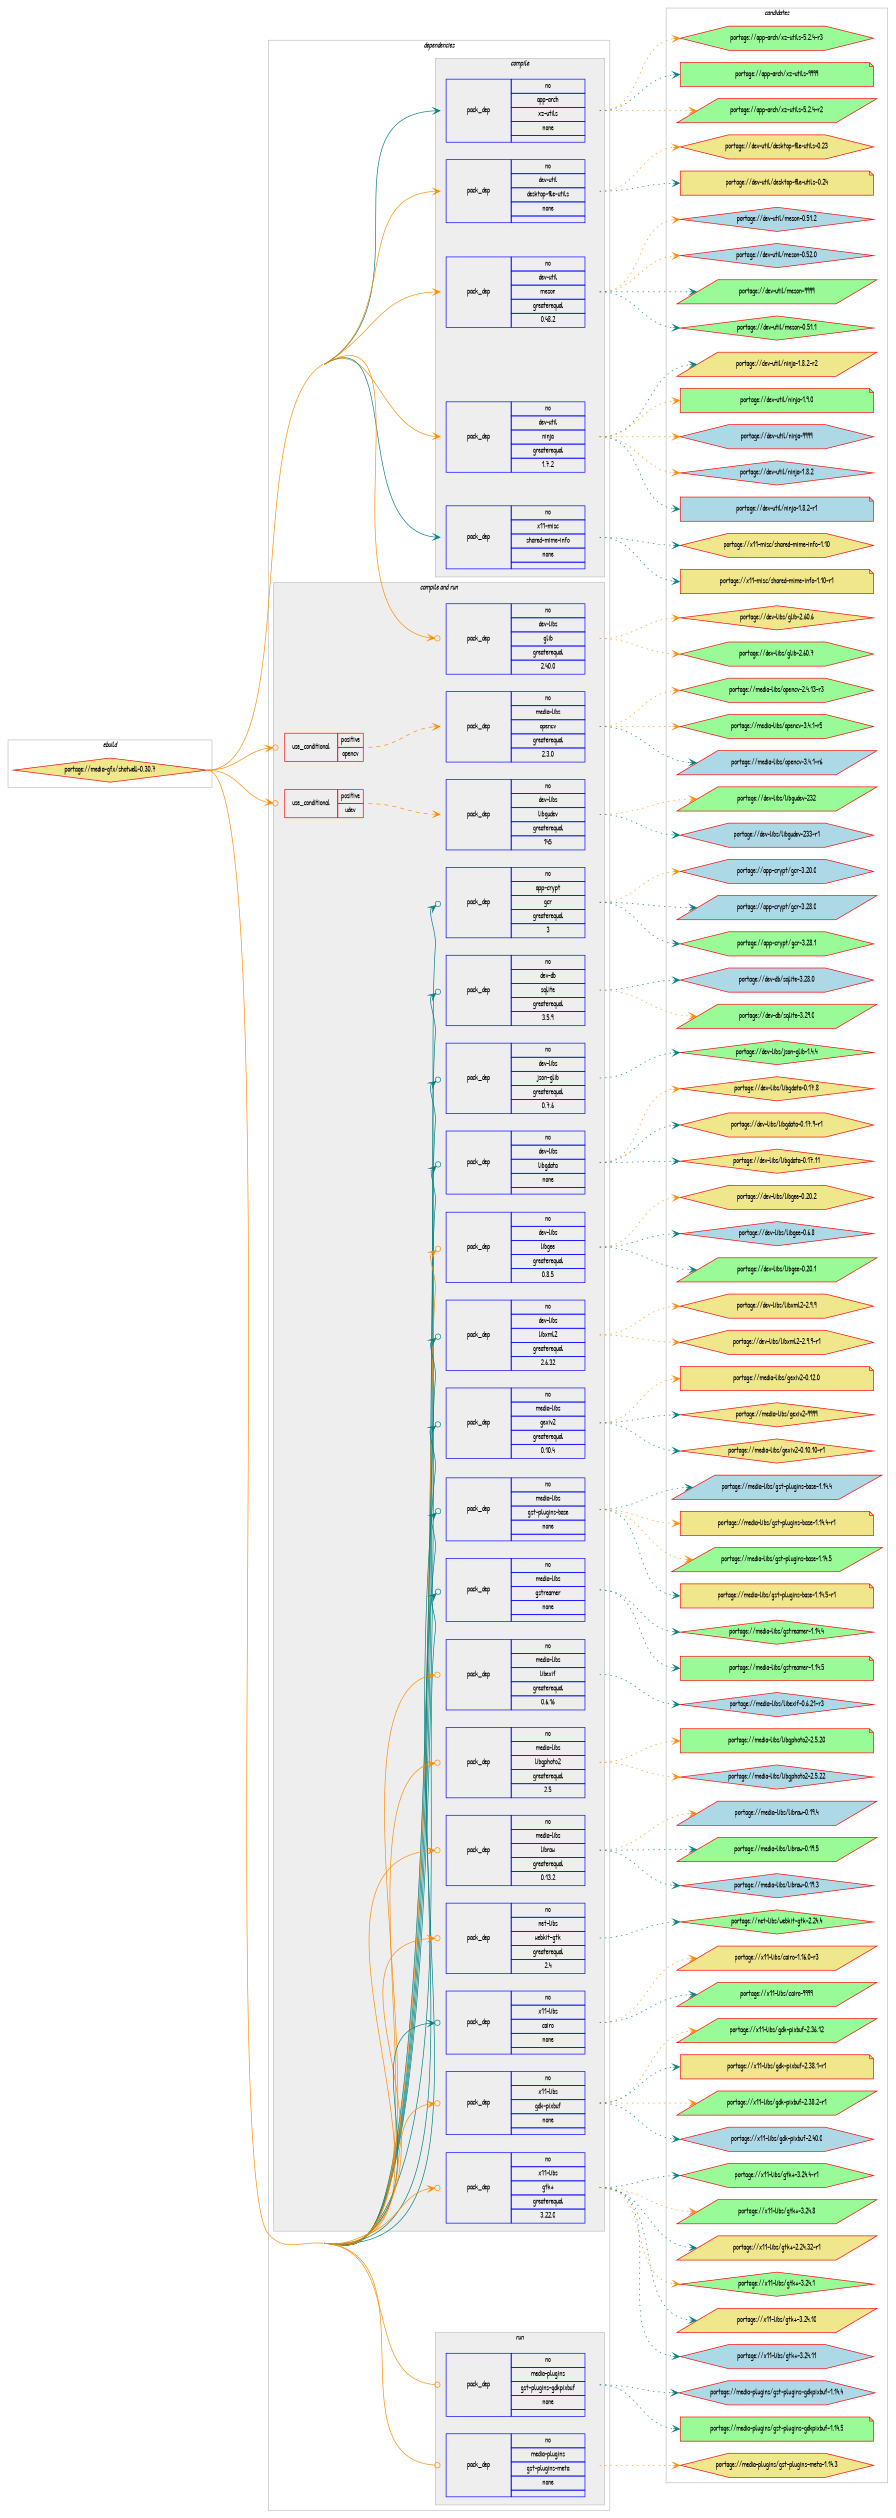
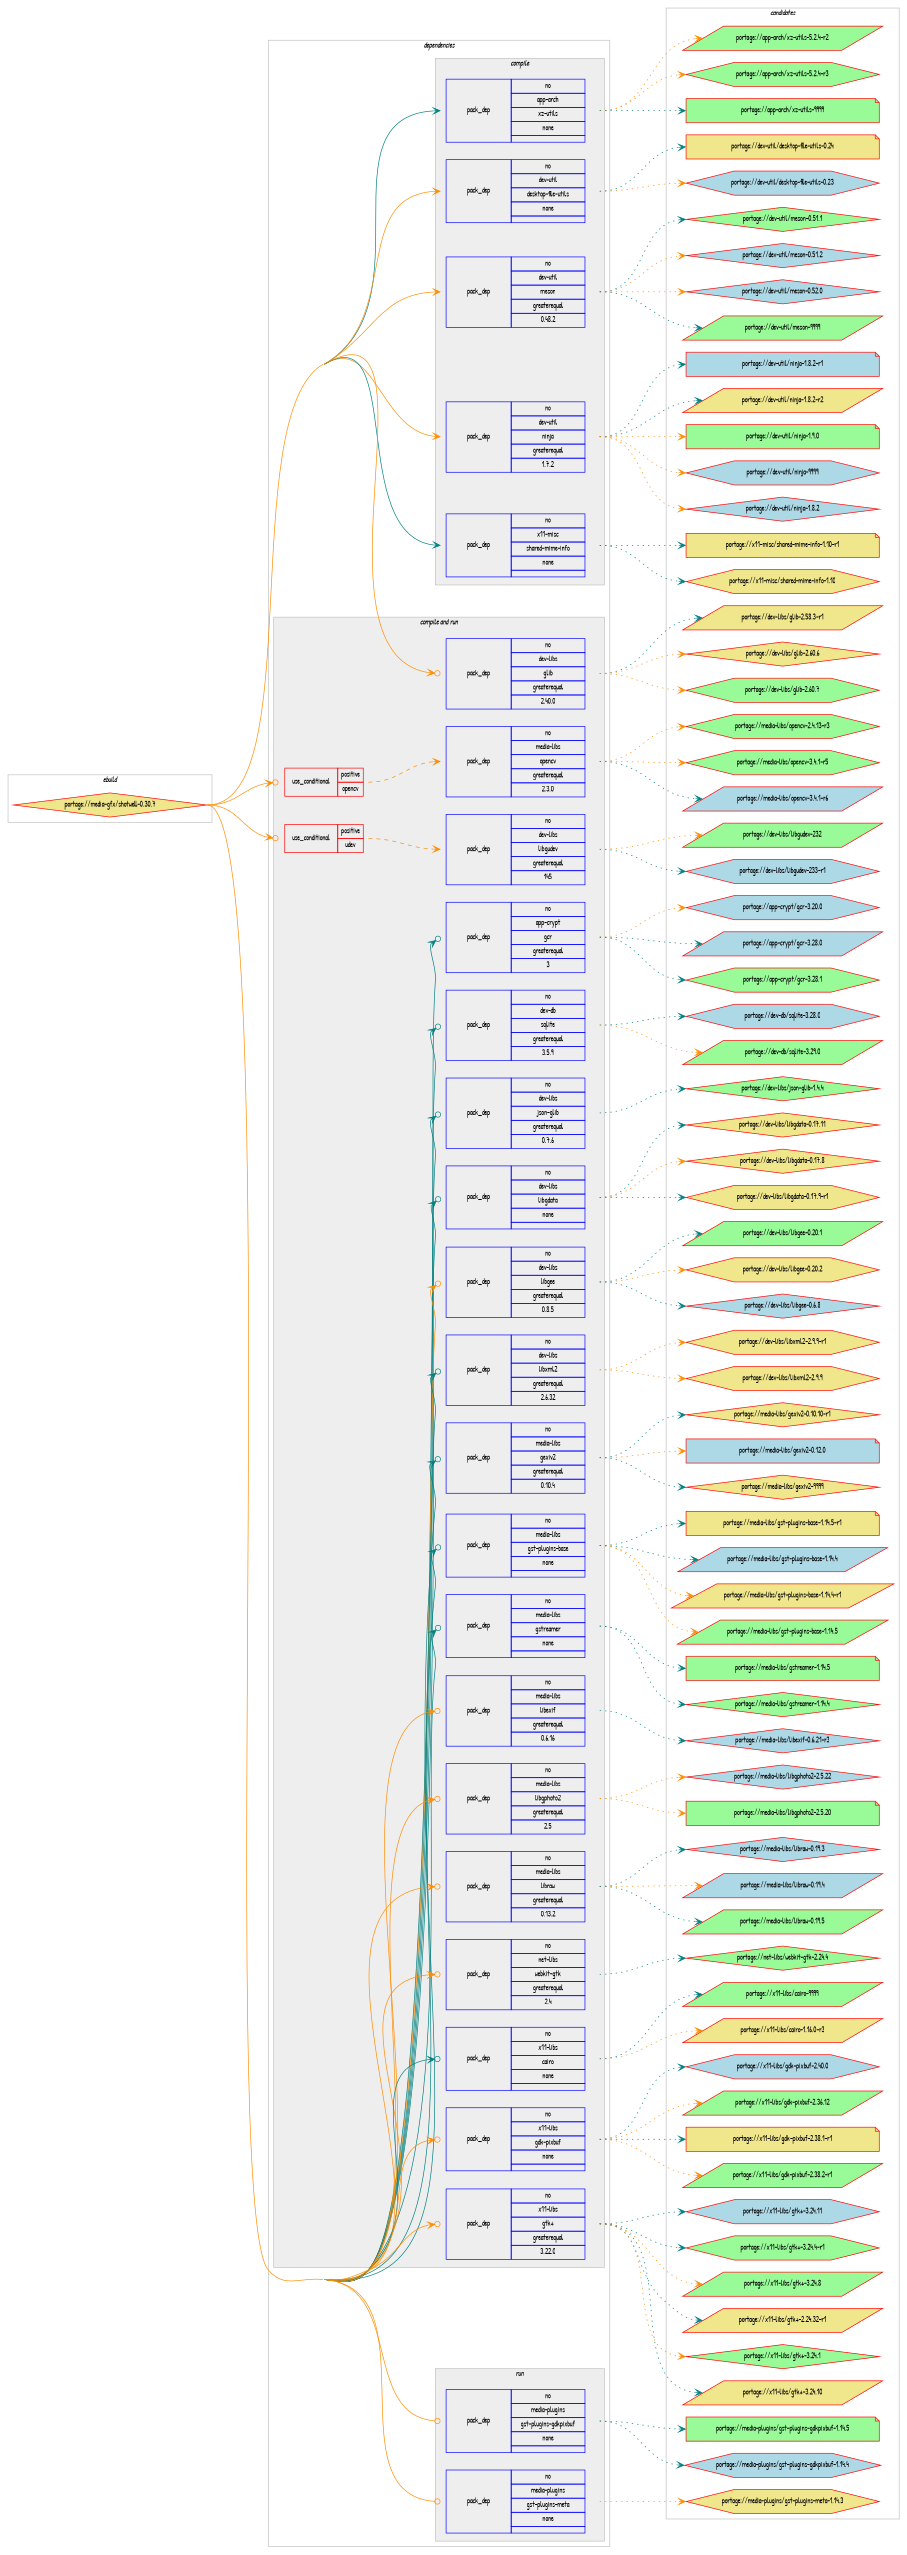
(777, 147) -> (783, 183)
none -> (783, 618)
(777, 1379) -> (783, 1451)
(777, 1523) -> (783, 1596)
